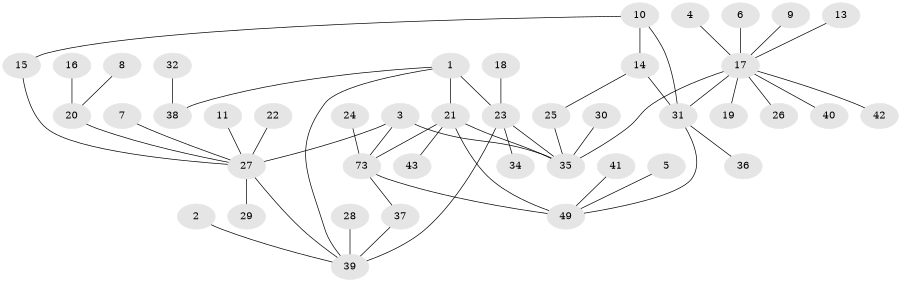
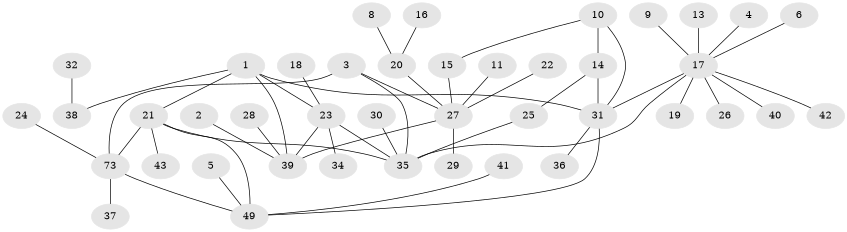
none -> (420, 95)
(122, 116) -> none
(375, 242) -> none
